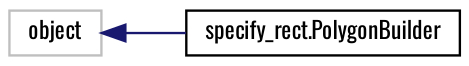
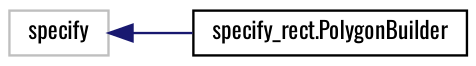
(55, 33) -> (59, 33)
